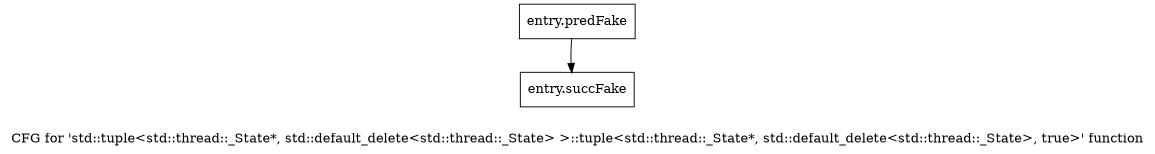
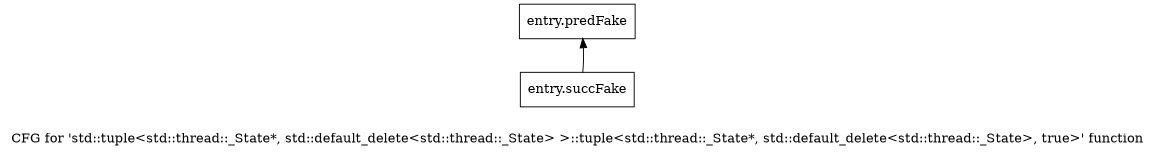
(571, 51) -> (584, 60)
